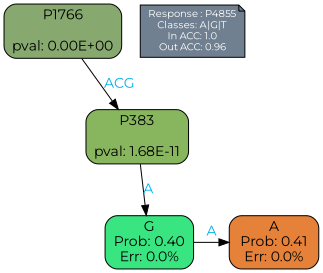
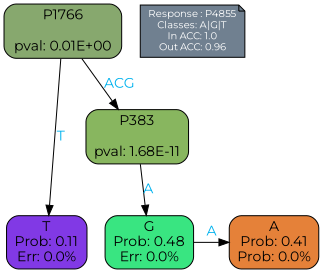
(63, 31) -> (63, 31)
none -> (47, 242)
(149, 242) -> (149, 242)
(274, 242) -> (274, 242)
